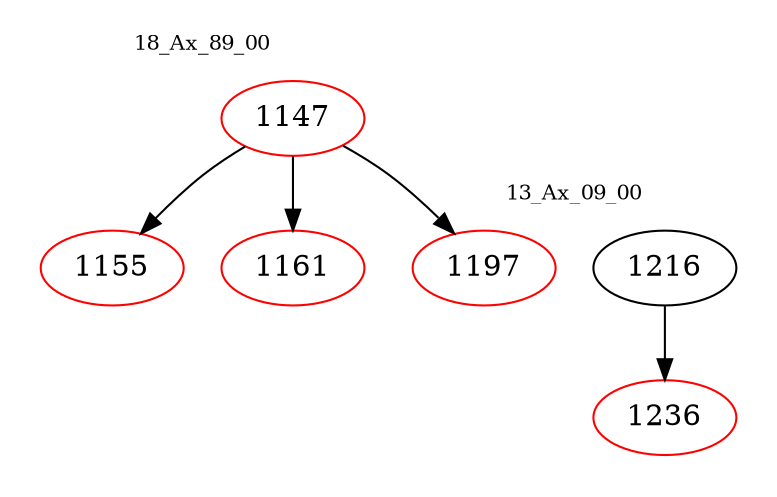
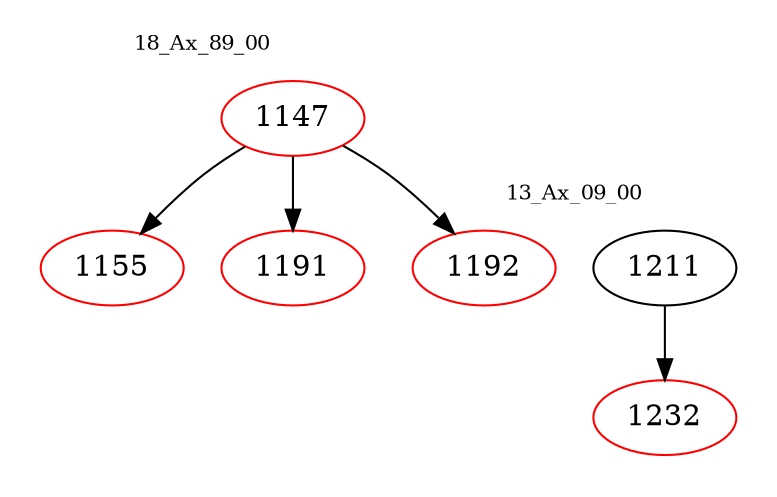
(293, 268) -> (293, 268)
(484, 268) -> (484, 268)
(665, 268) -> (665, 268)
(665, 418) -> (665, 418)
